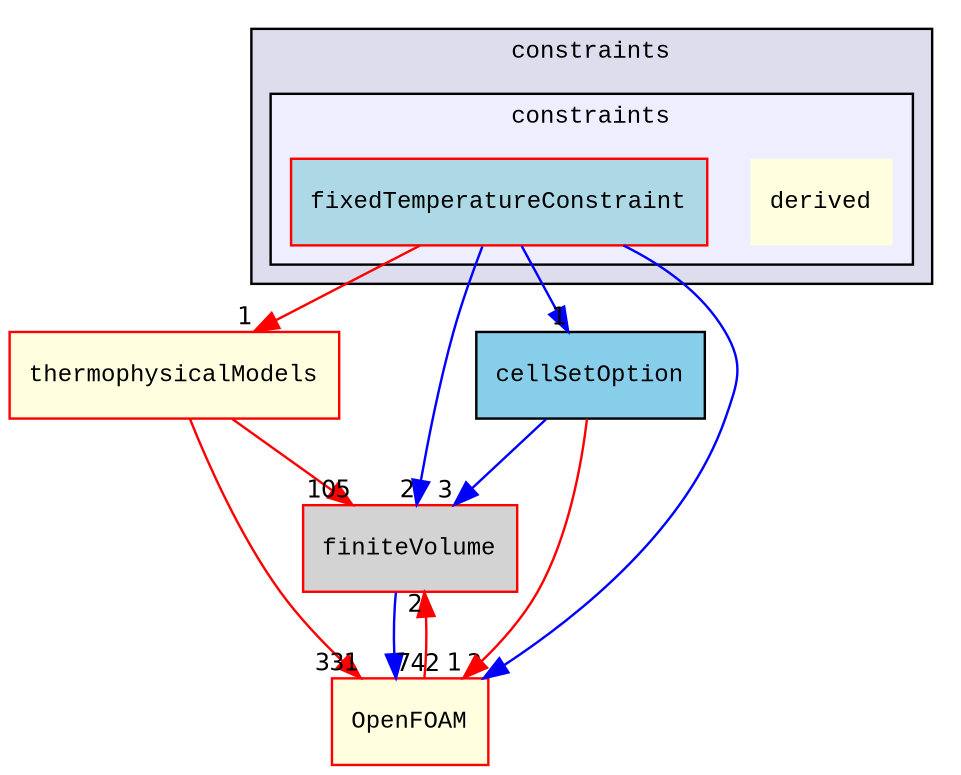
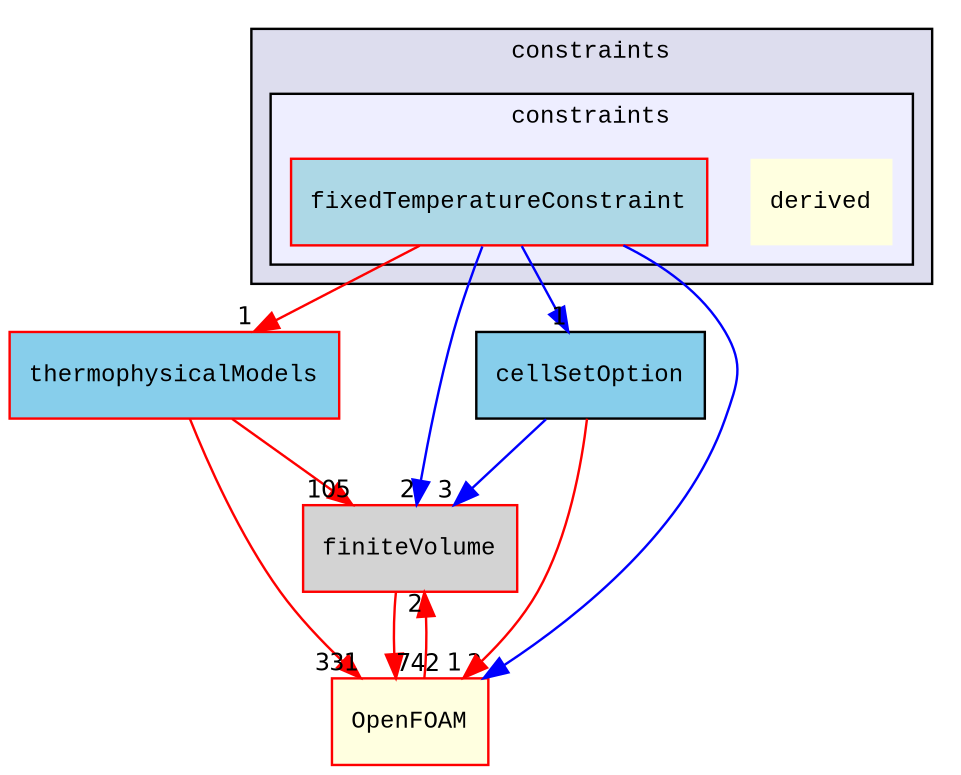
(174, 375) -> (174, 375)
(394, 623) -> (394, 623)
